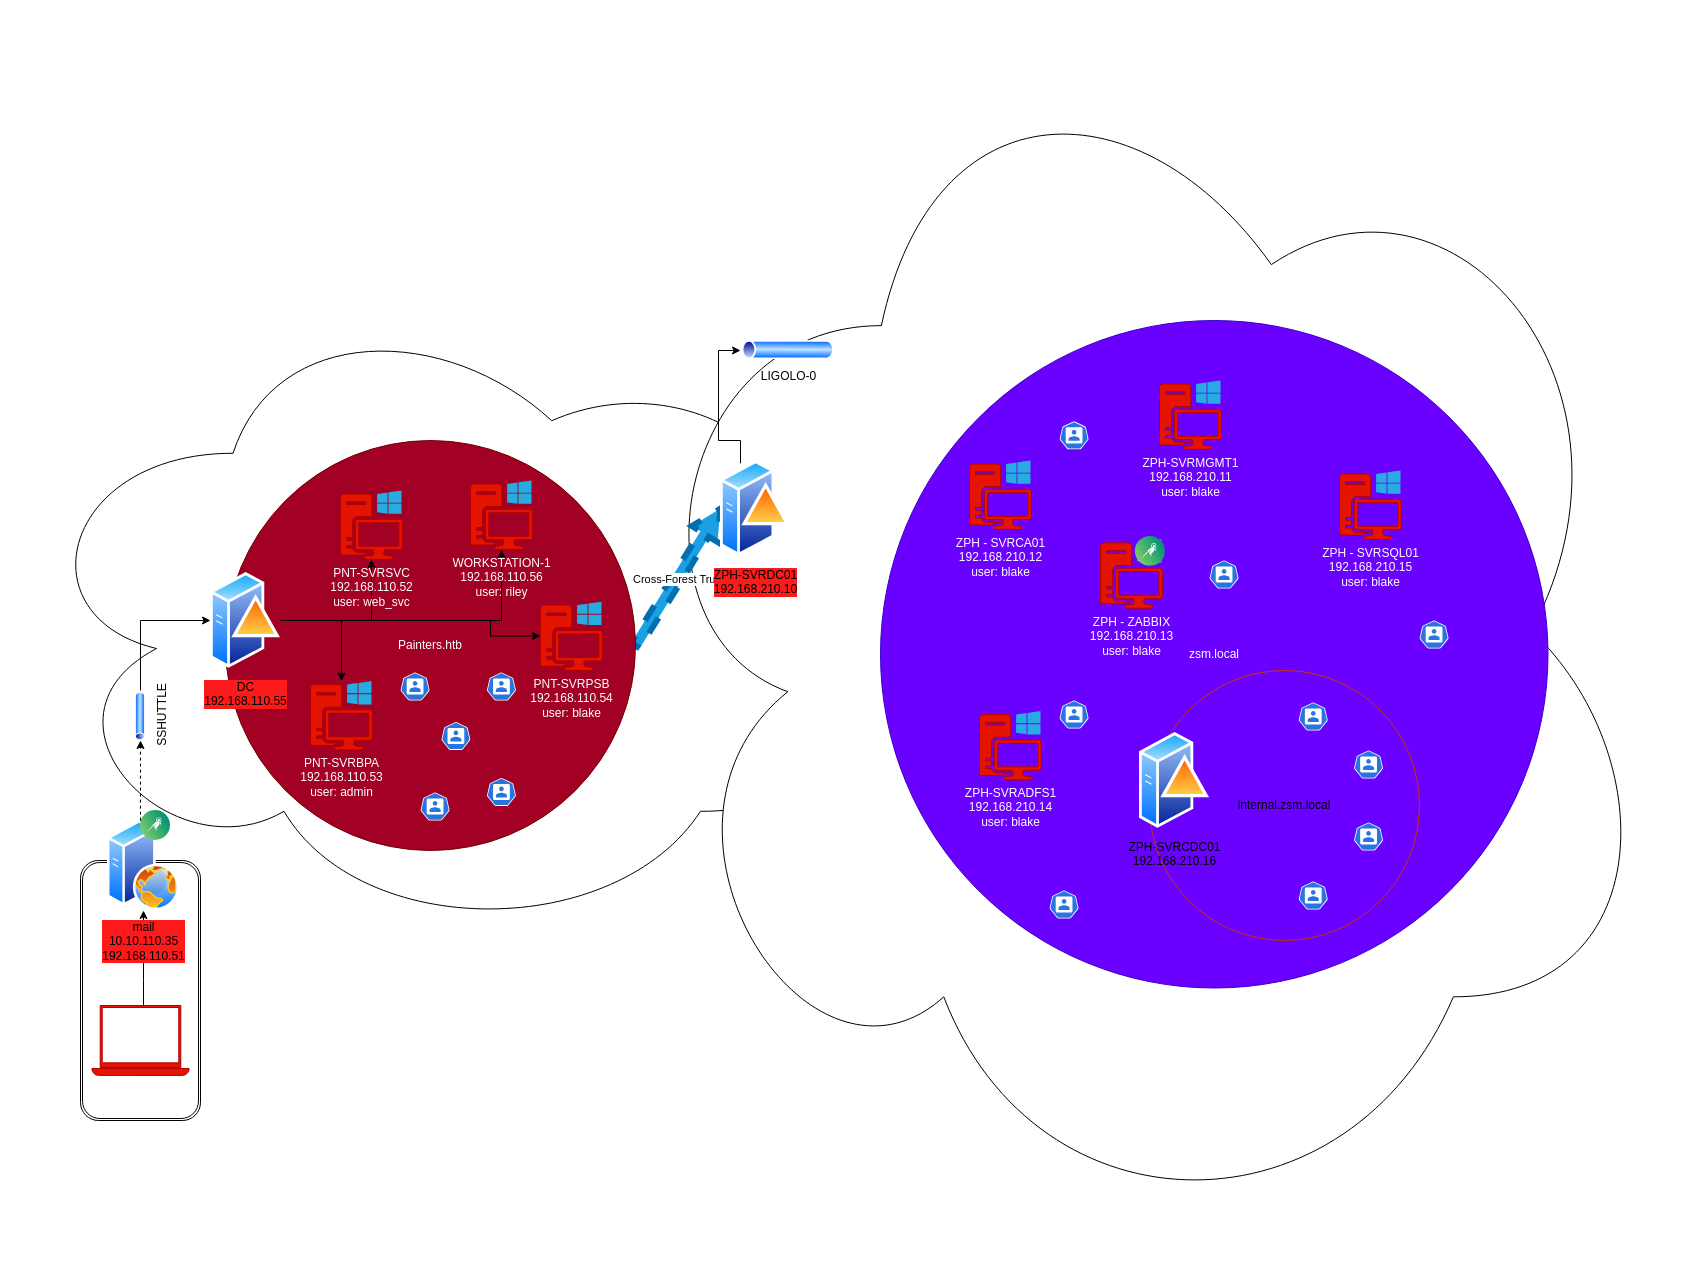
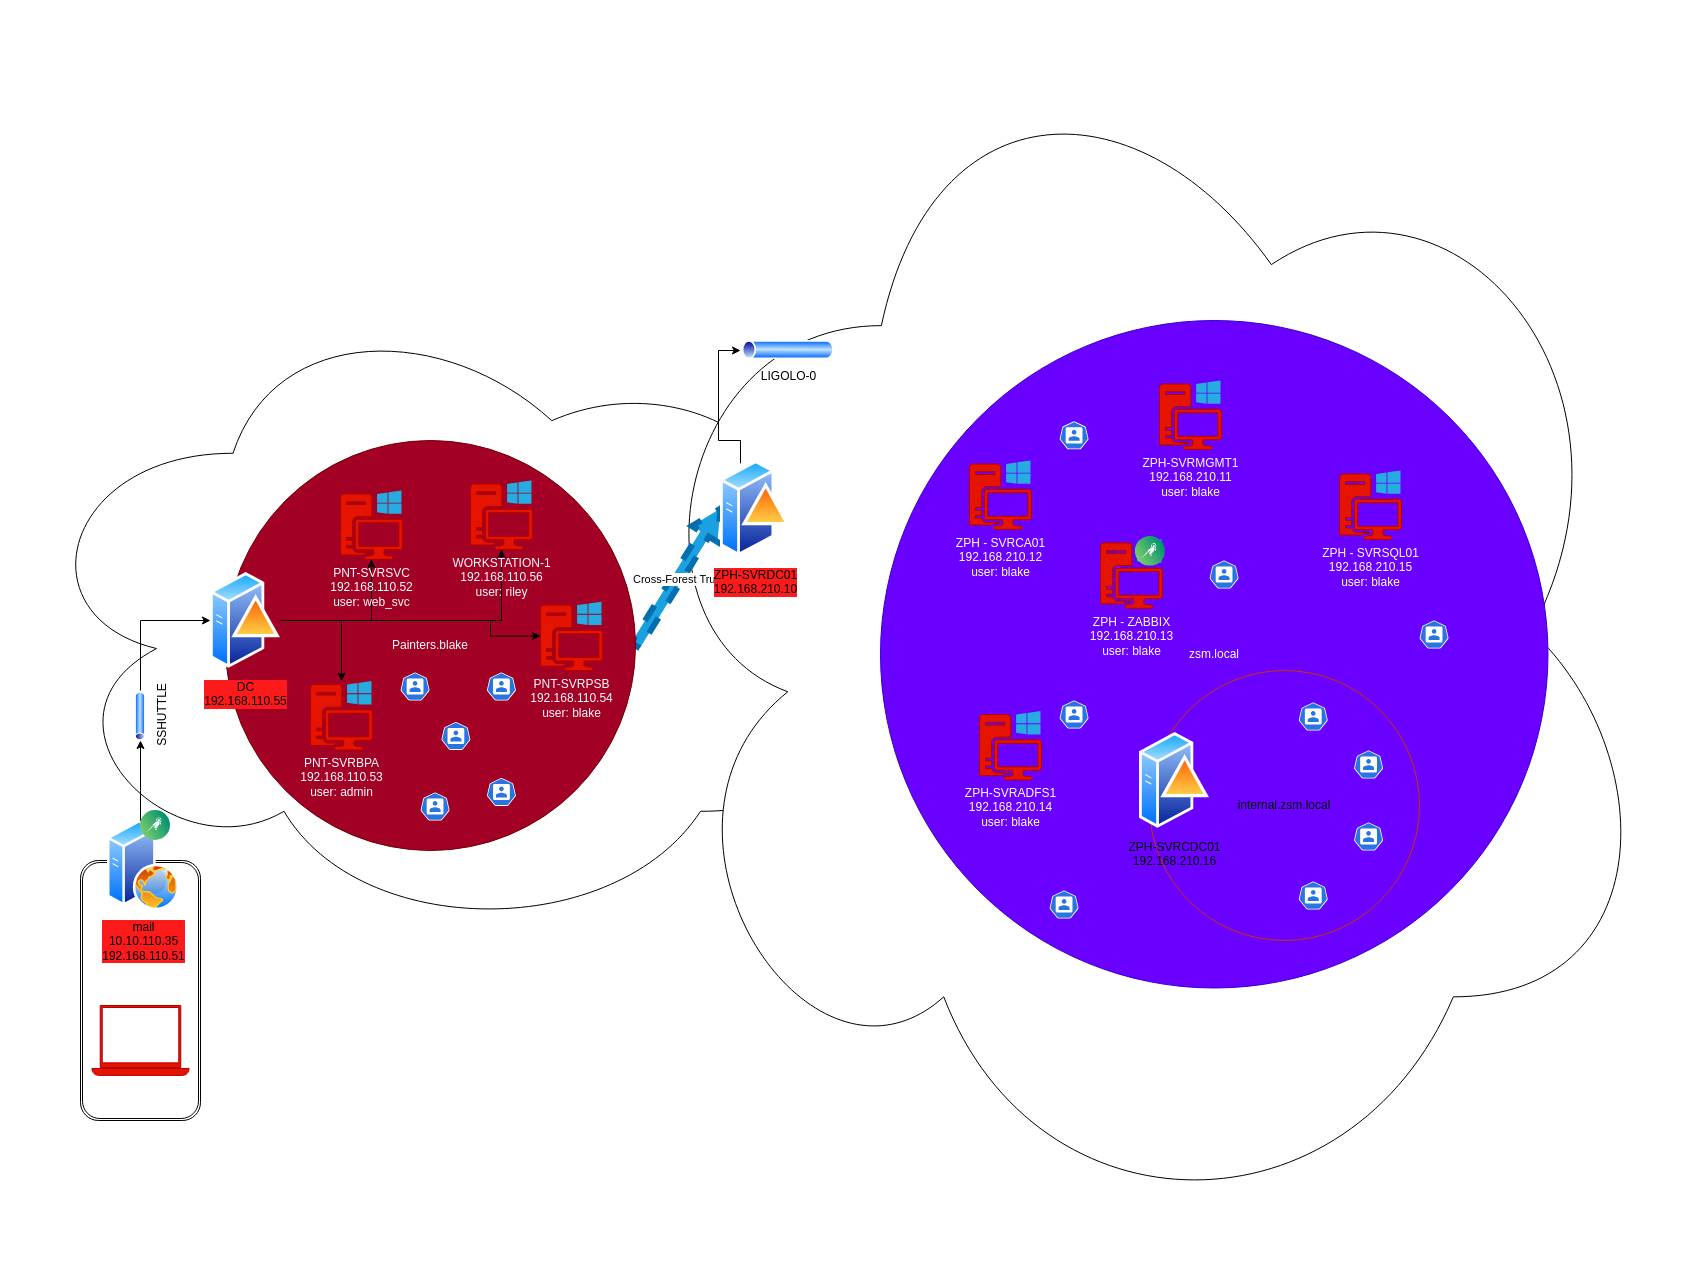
(431, 646) -> (431, 646)
(141, 783) -> (141, 783)
(144, 984) -> none
